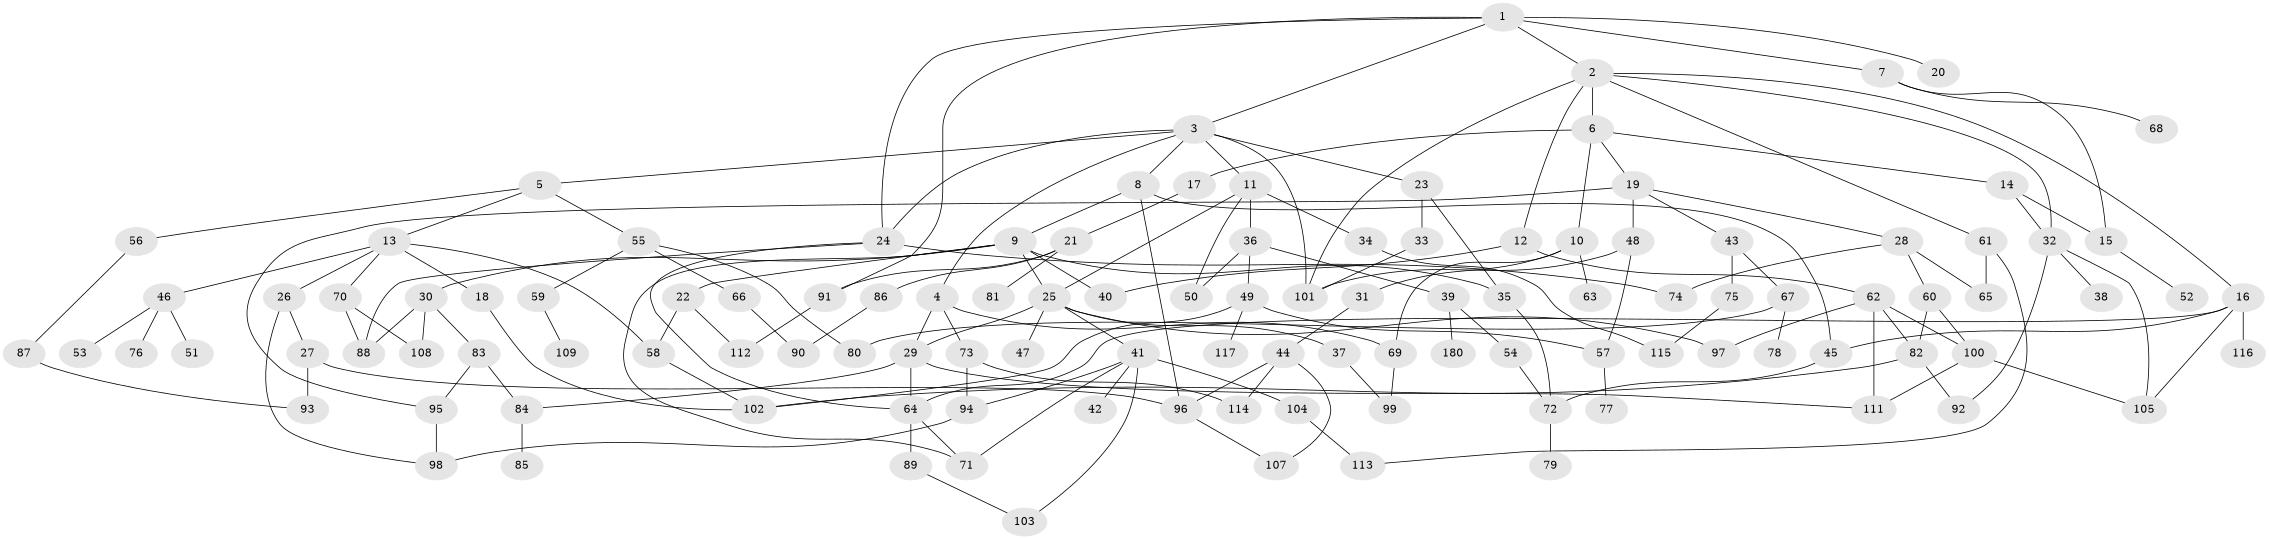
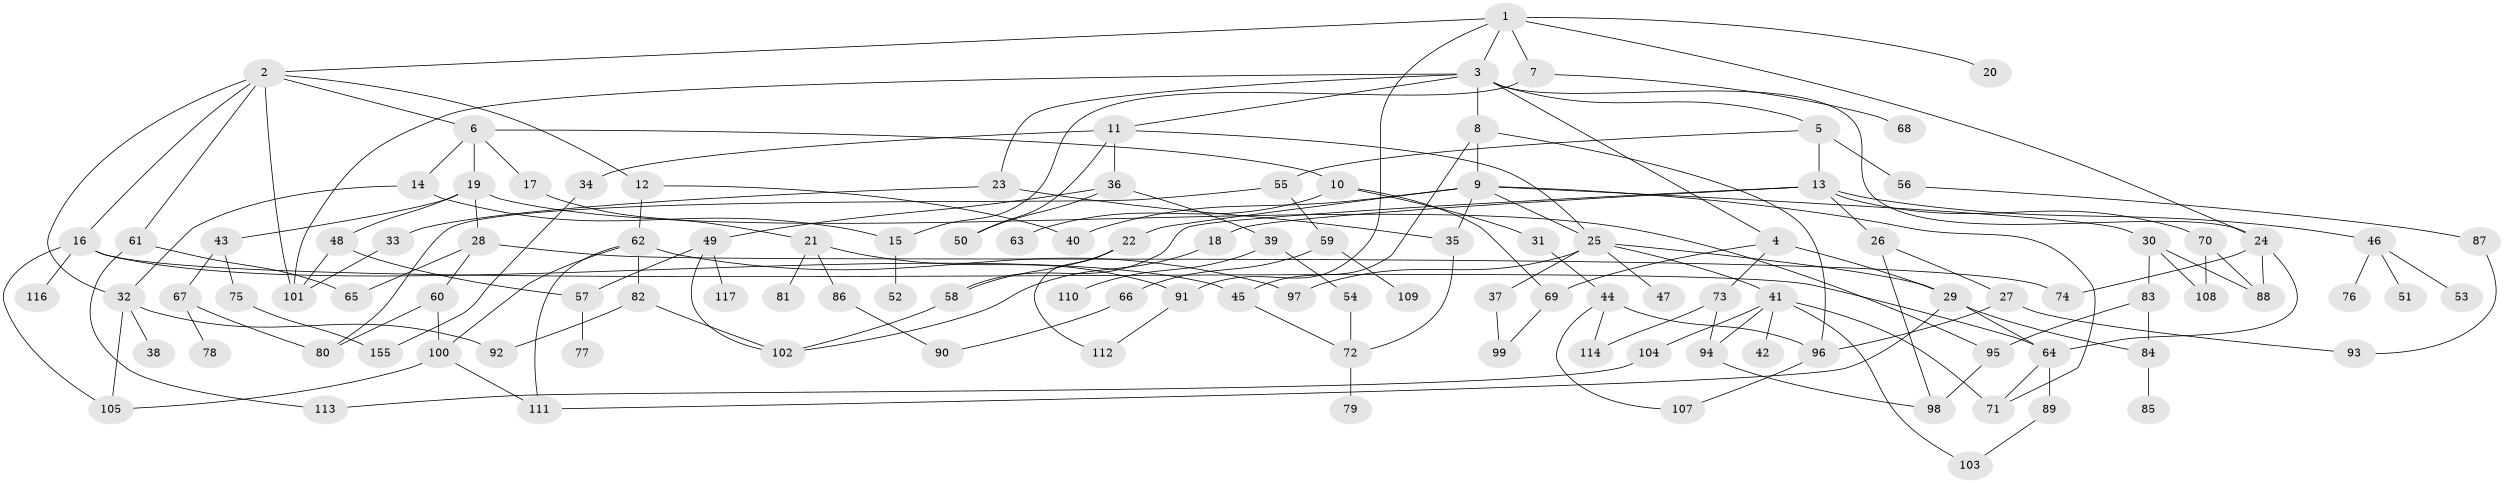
(698, 274) -> (1227, 270)
(1922, 330) -> (372, 330)
(1453, 354) -> (1069, 298)
(1661, 354) -> (381, 354)
